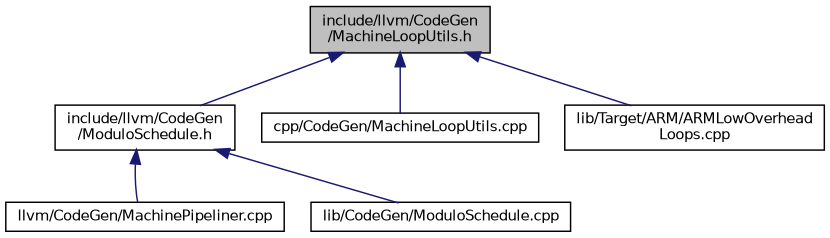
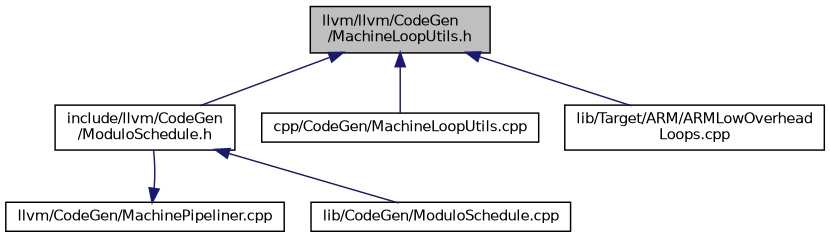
(400, 30) -> (400, 30)
(136, 184) -> (155, 169)
